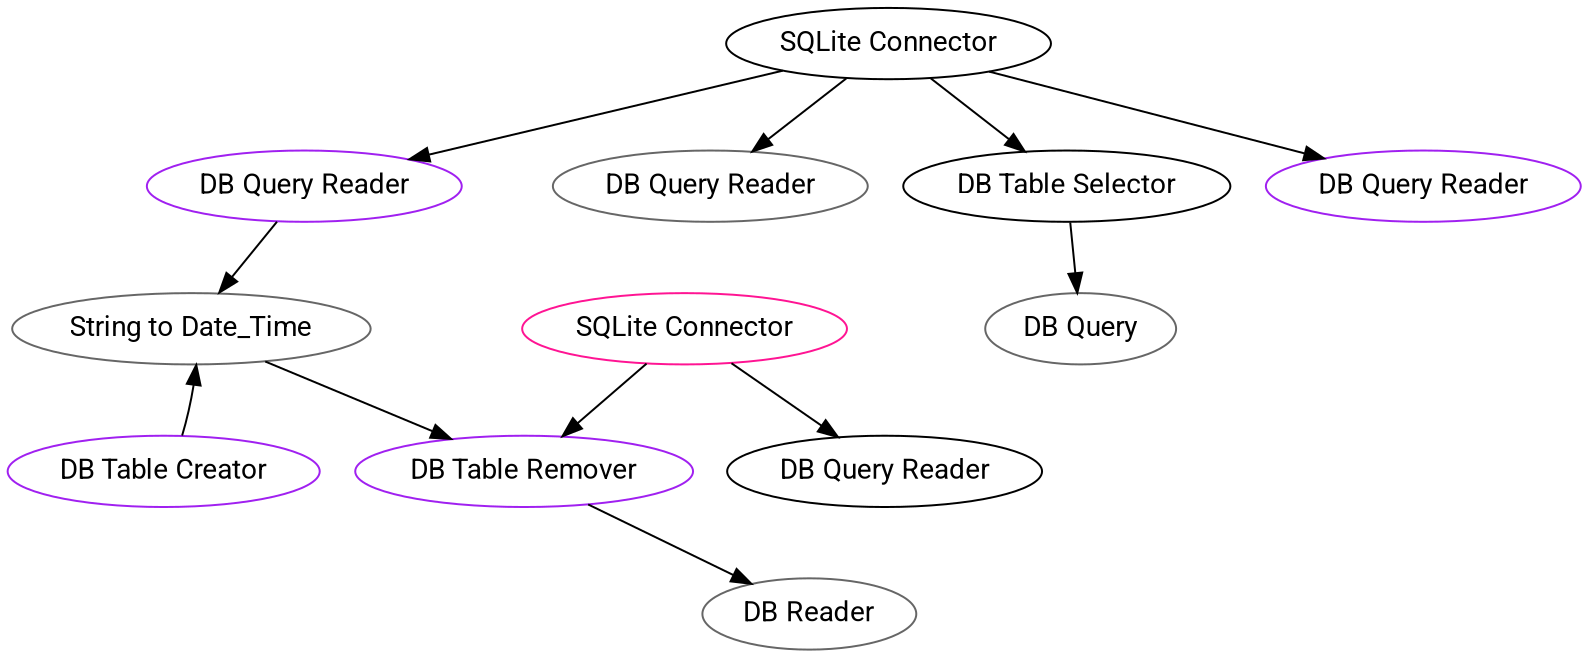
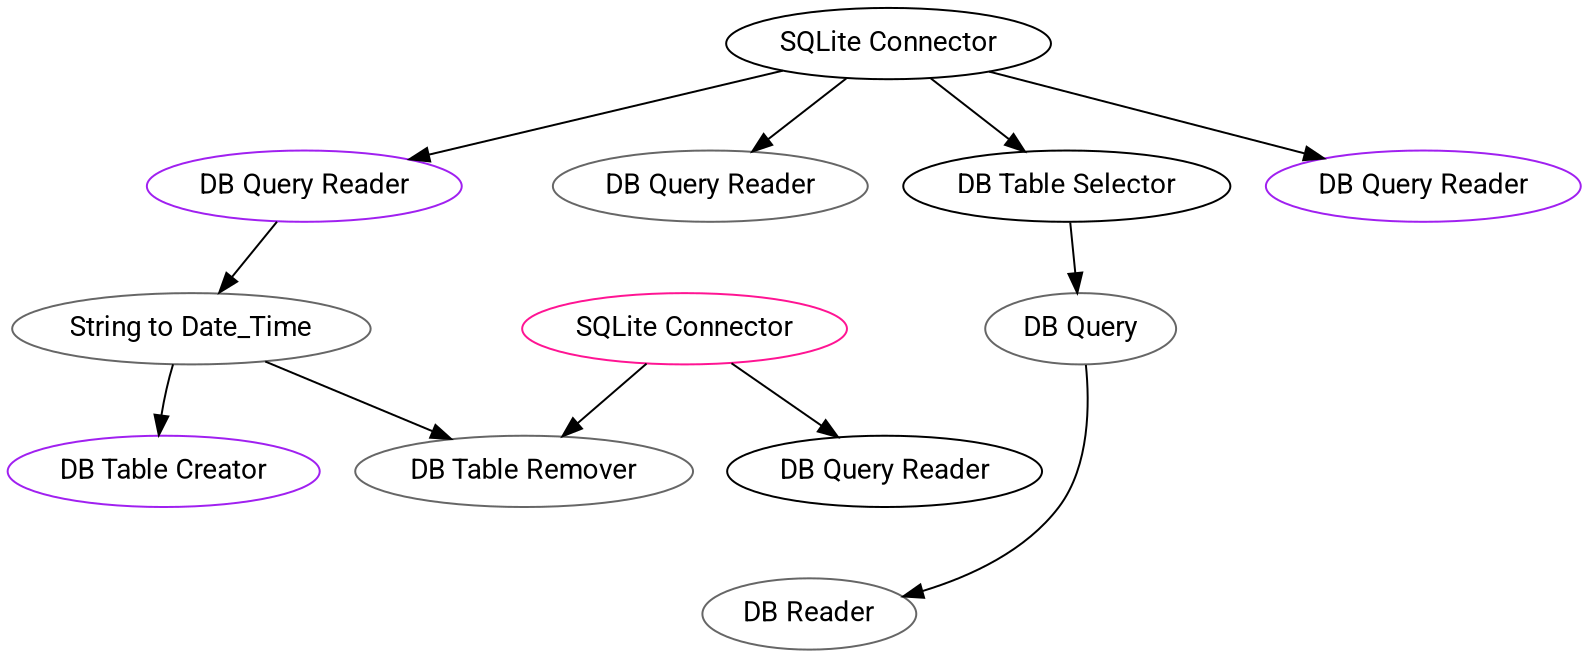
(189, 410) -> (166, 390)
(524, 471) -> (524, 471)
(661, 540) -> (1054, 513)
